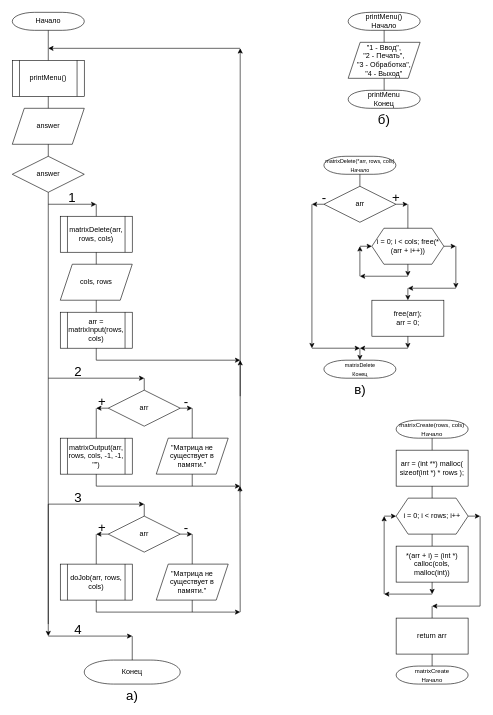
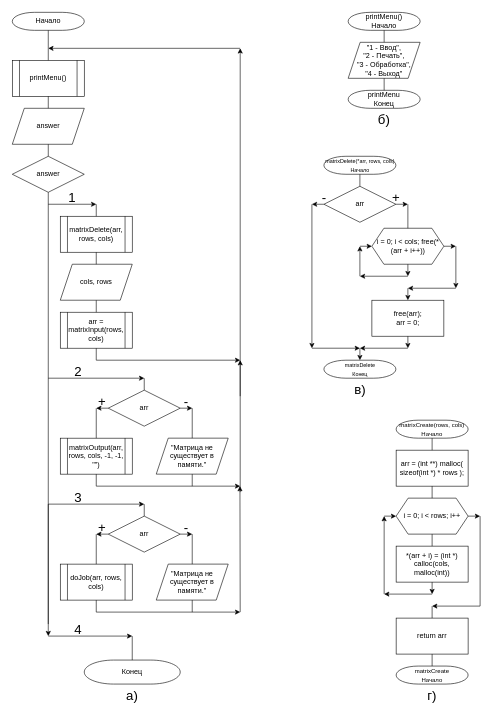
none -> (432, 696)
